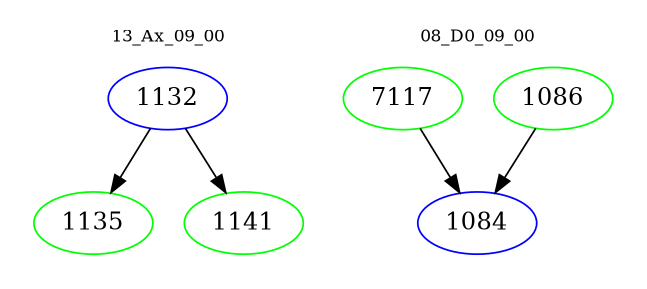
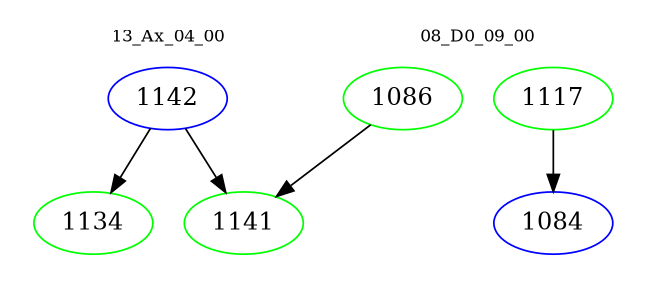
(169, 37) -> (169, 37)
(168, 99) -> (168, 99)
(403, 99) -> (553, 99)
(520, 153) -> (341, 148)
(93, 223) -> (93, 223)
